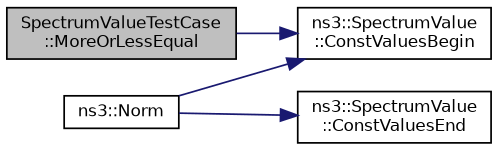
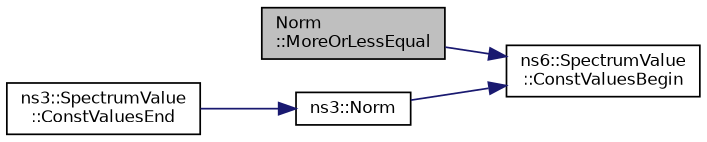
(121, 33) -> (353, 33)
(394, 33) -> (603, 71)
(230, 114) -> (240, 109)
